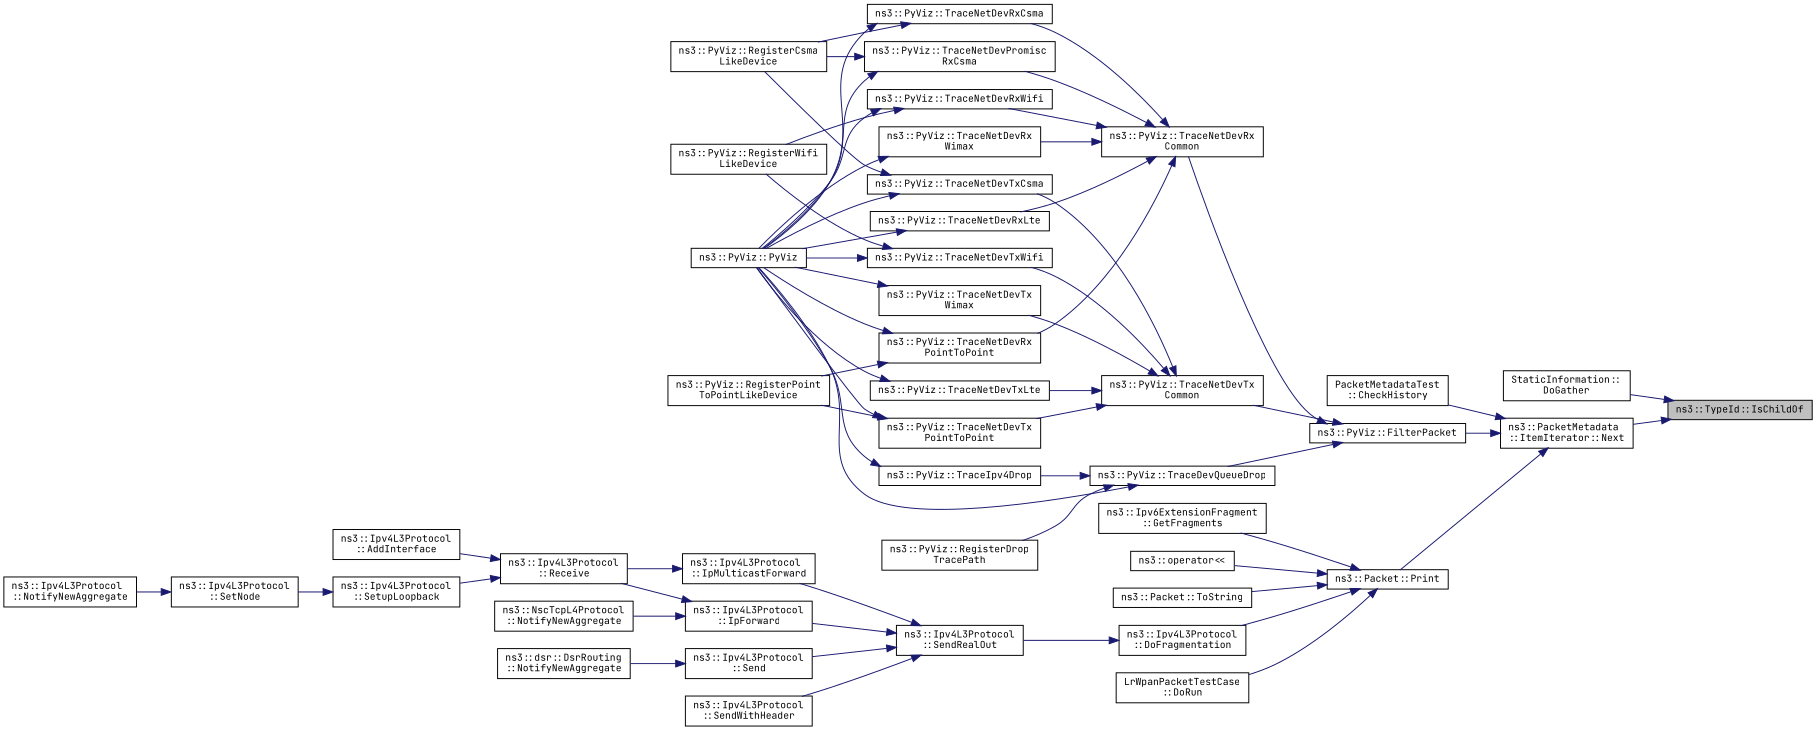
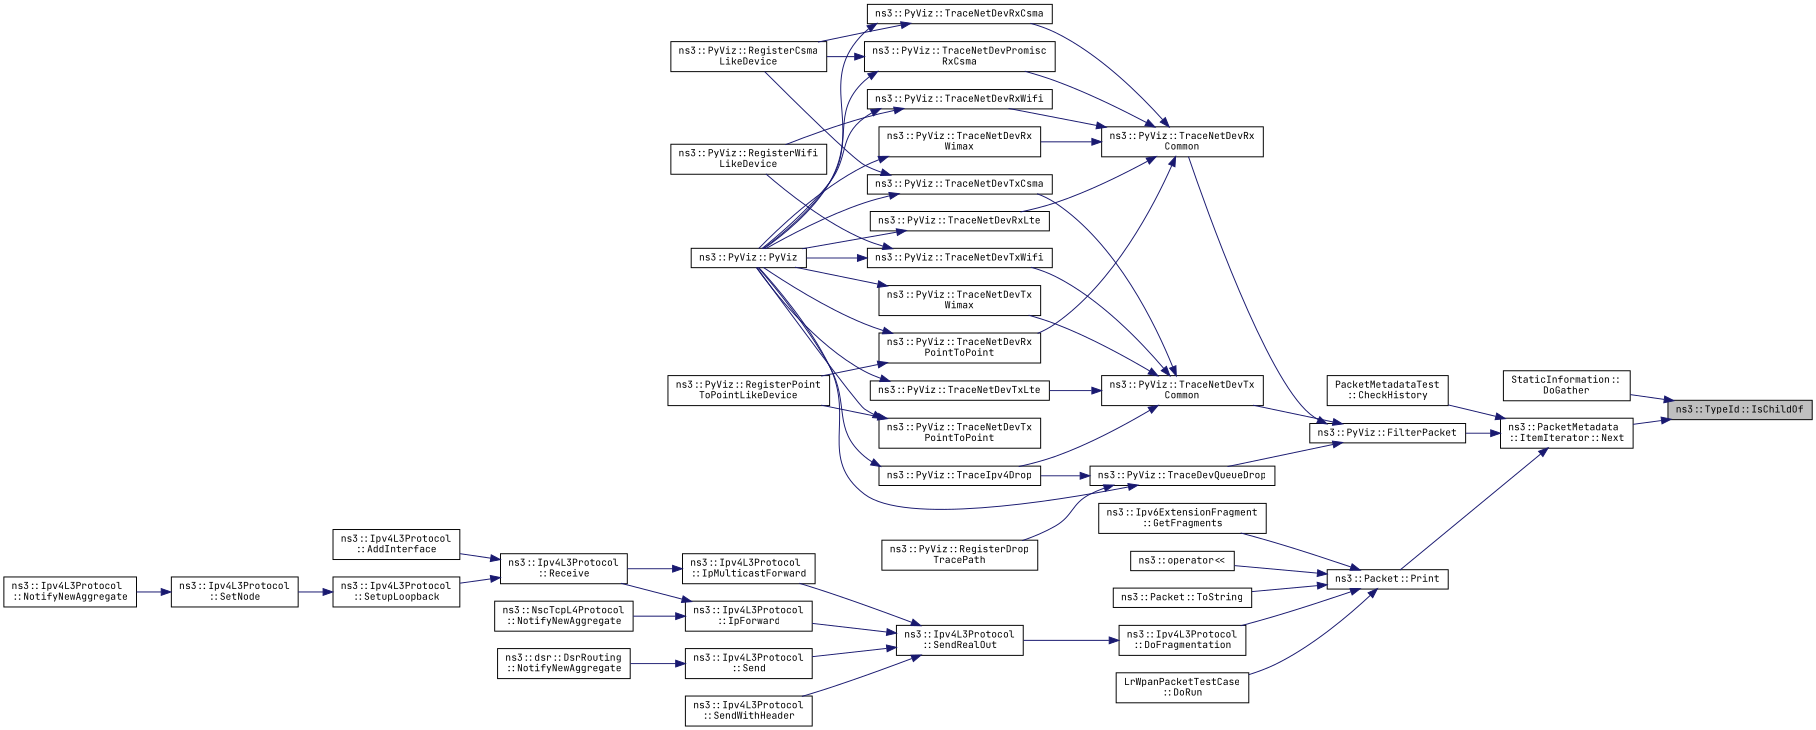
(1066, 413) -> (1086, 444)
